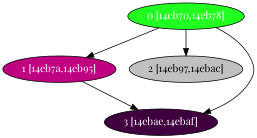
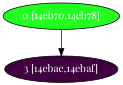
(59, 69) -> none
(186, 69) -> none
